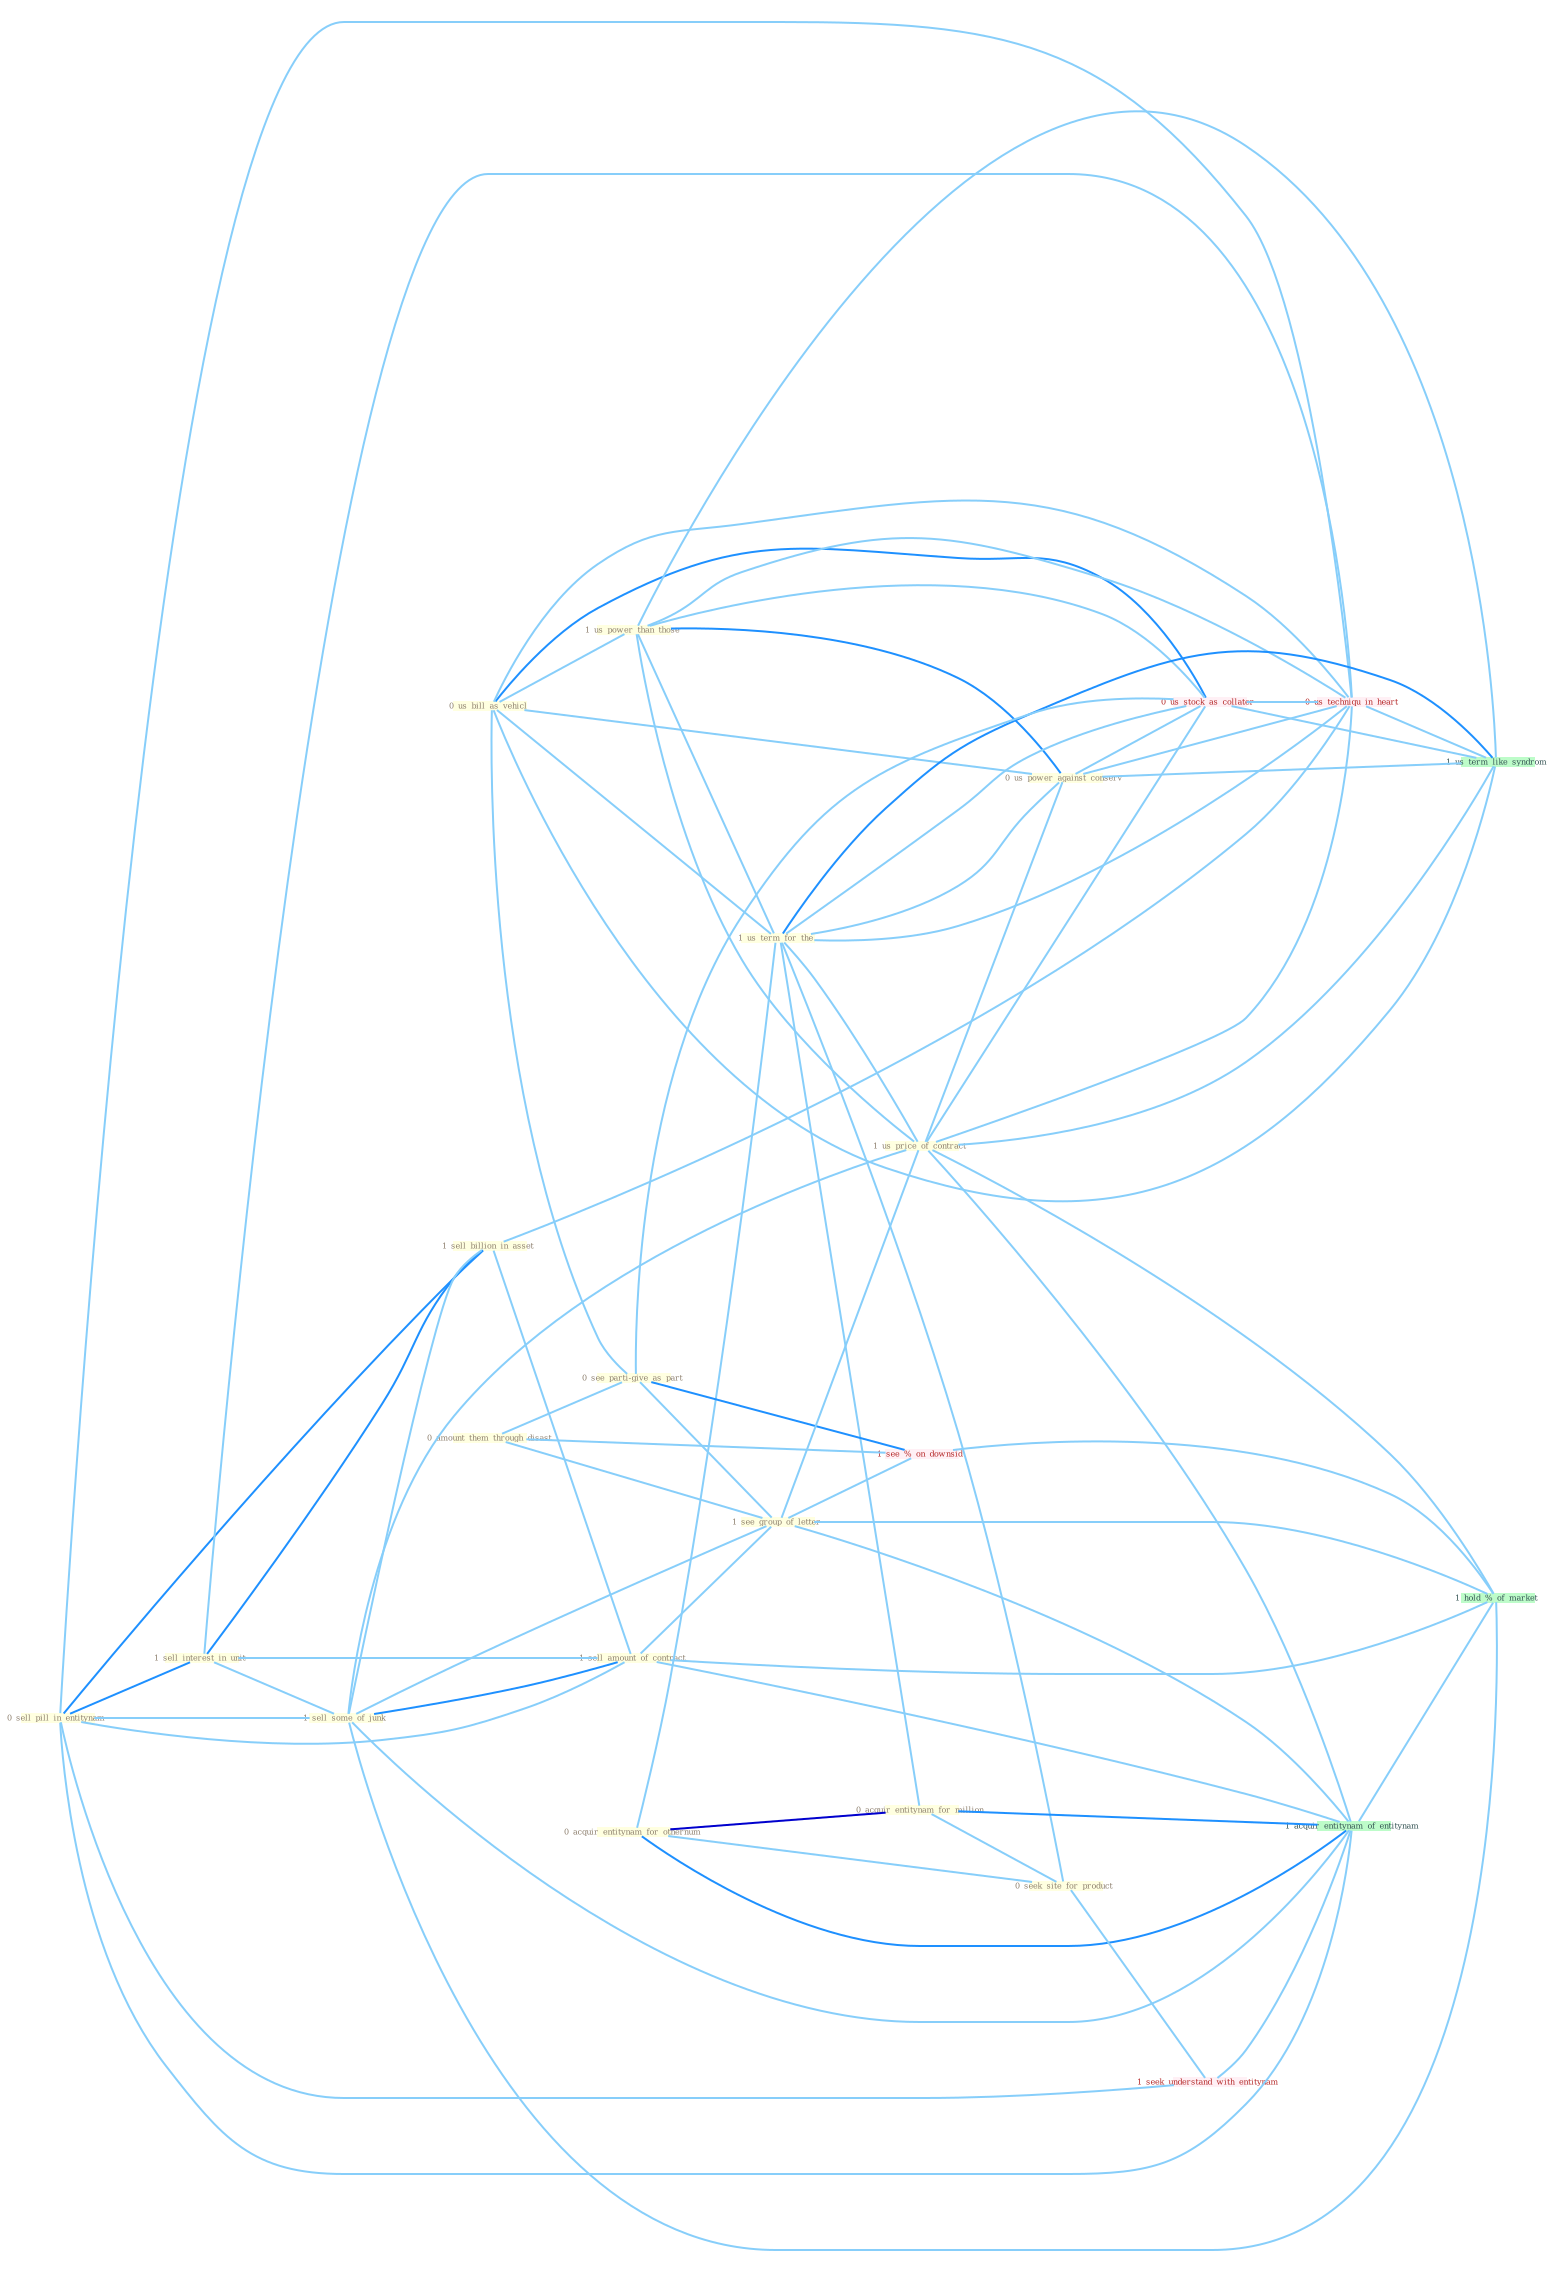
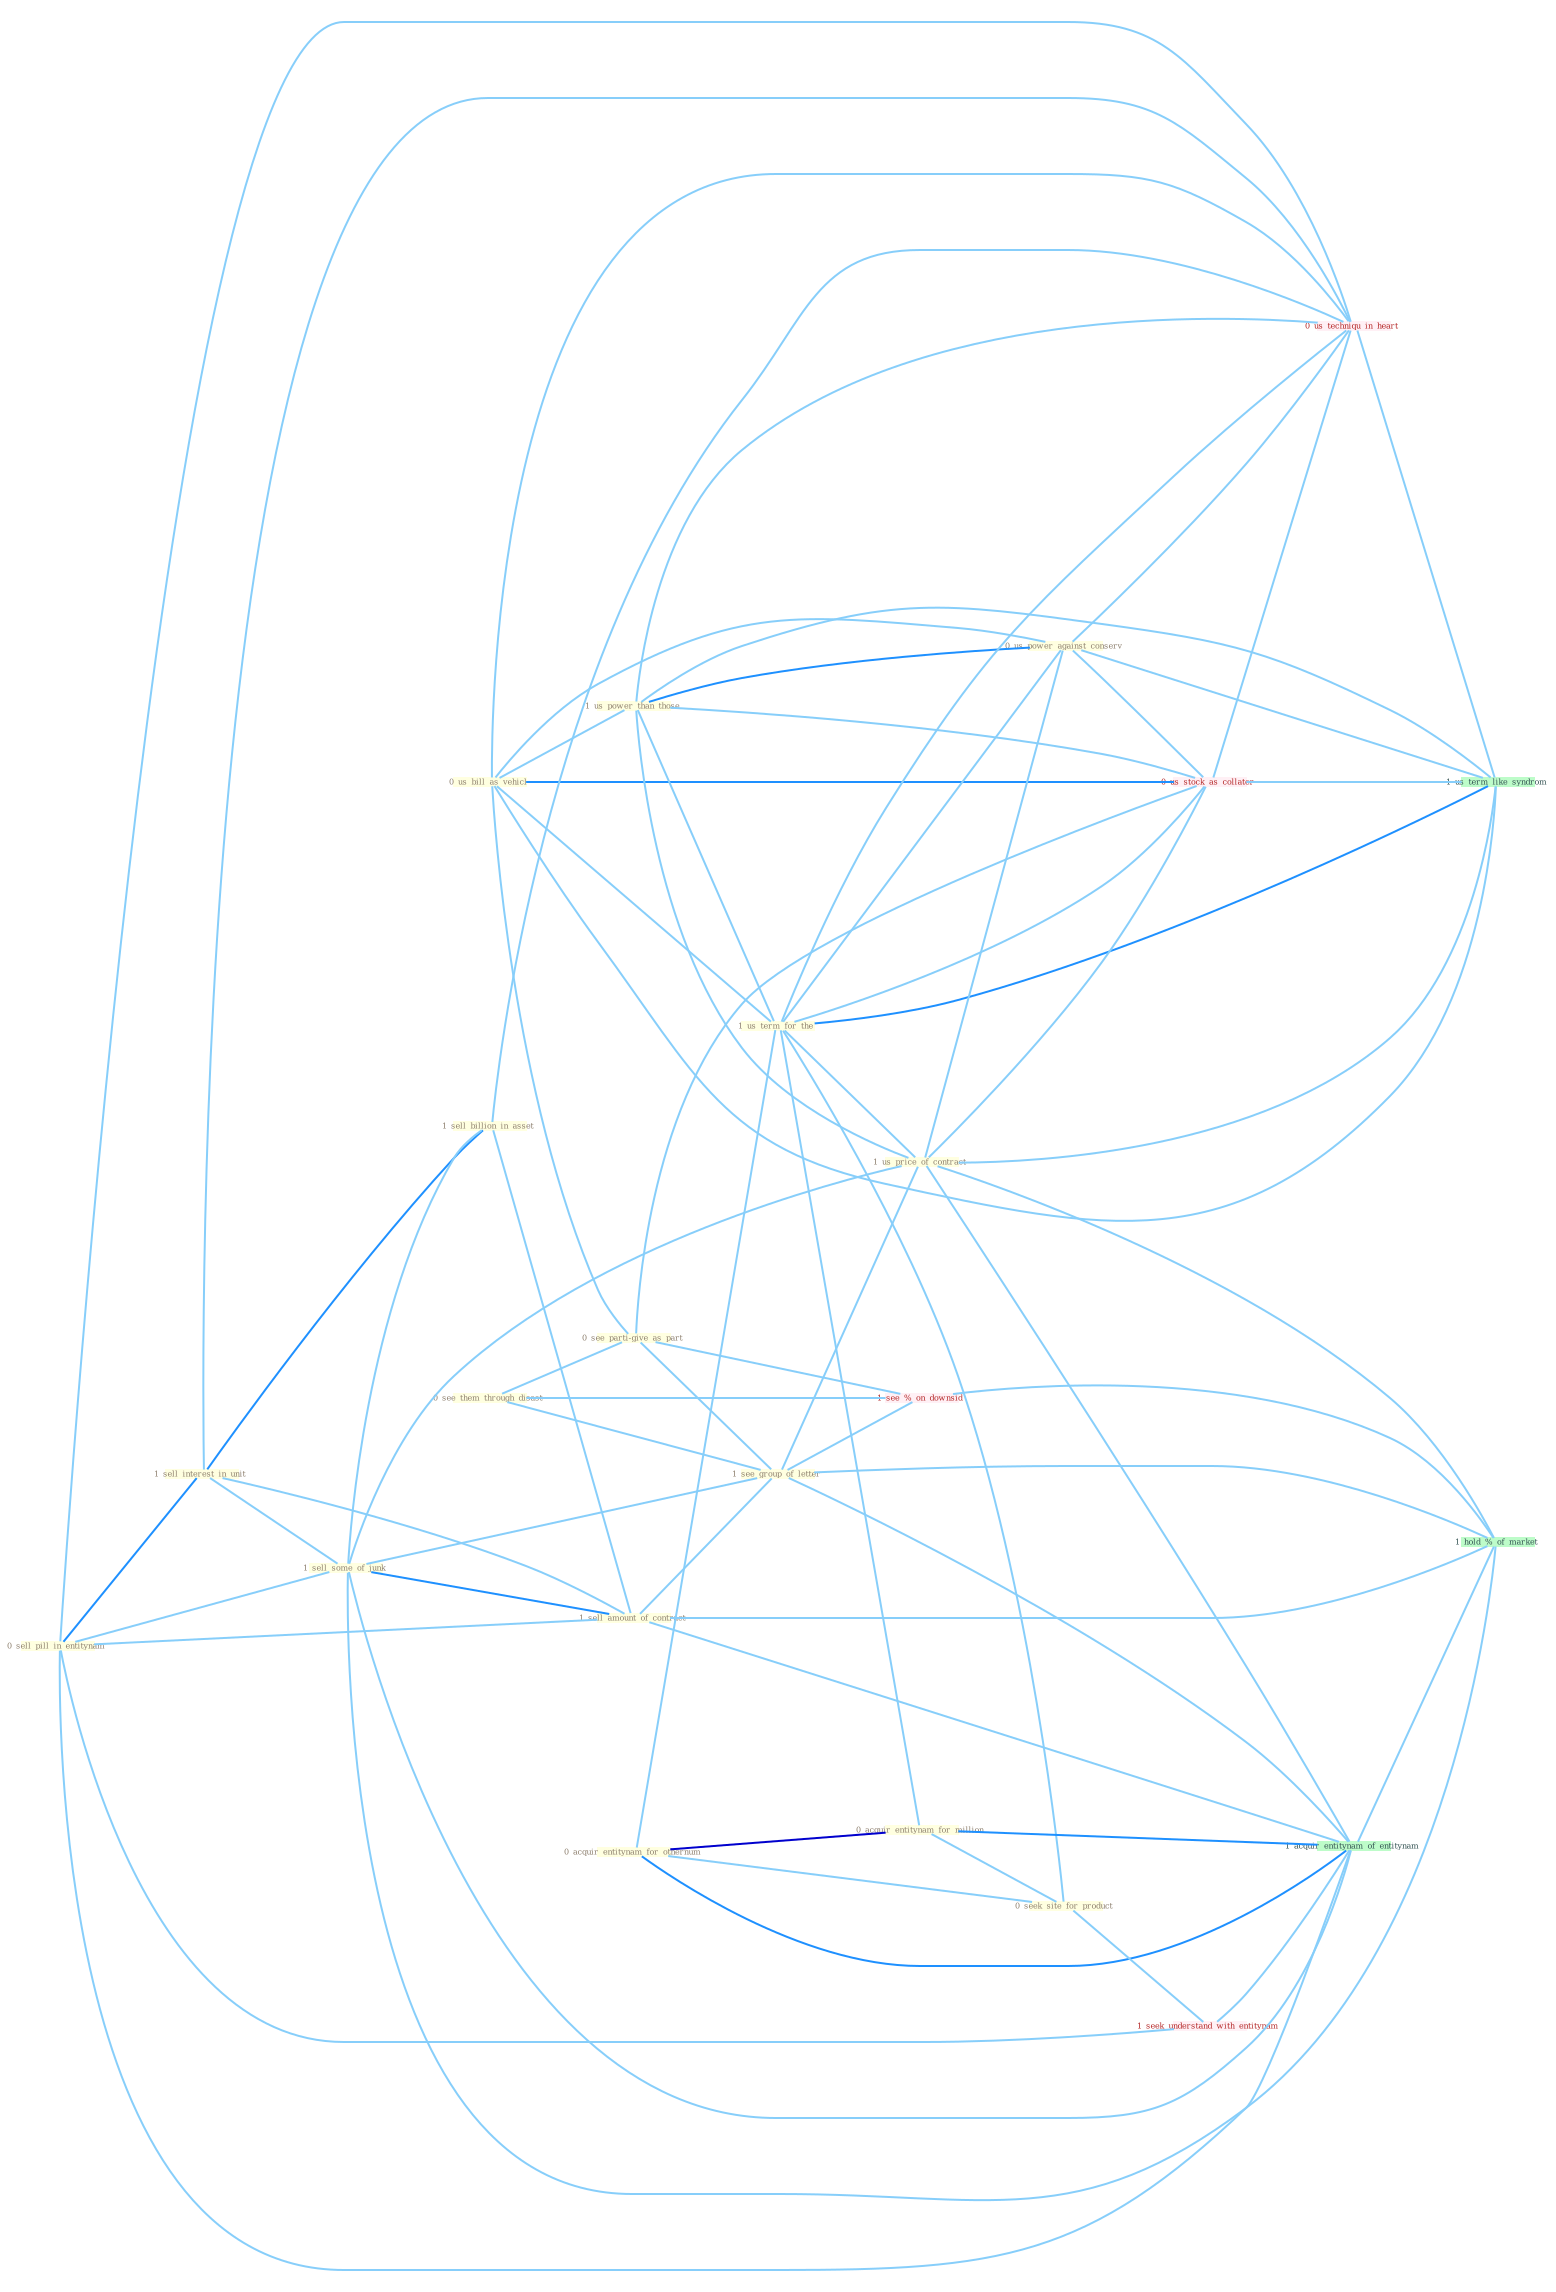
(1246, 1018) -> none
(778, 1416) -> (778, 1368)
(490, 1438) -> (490, 1398)
(267, 1477) -> none
